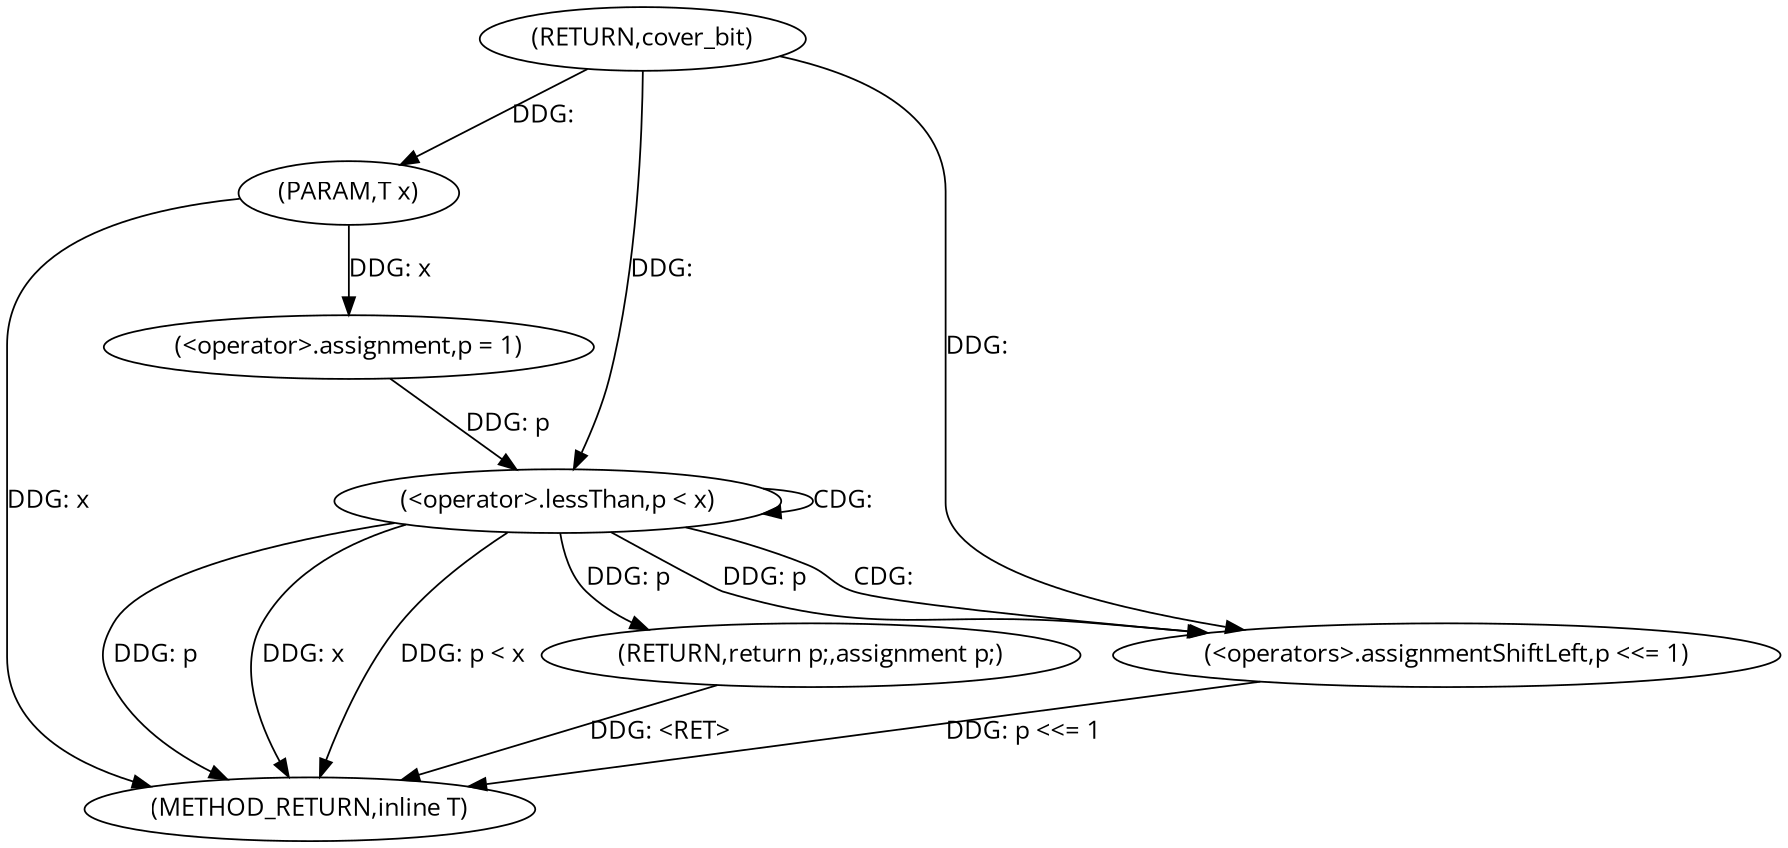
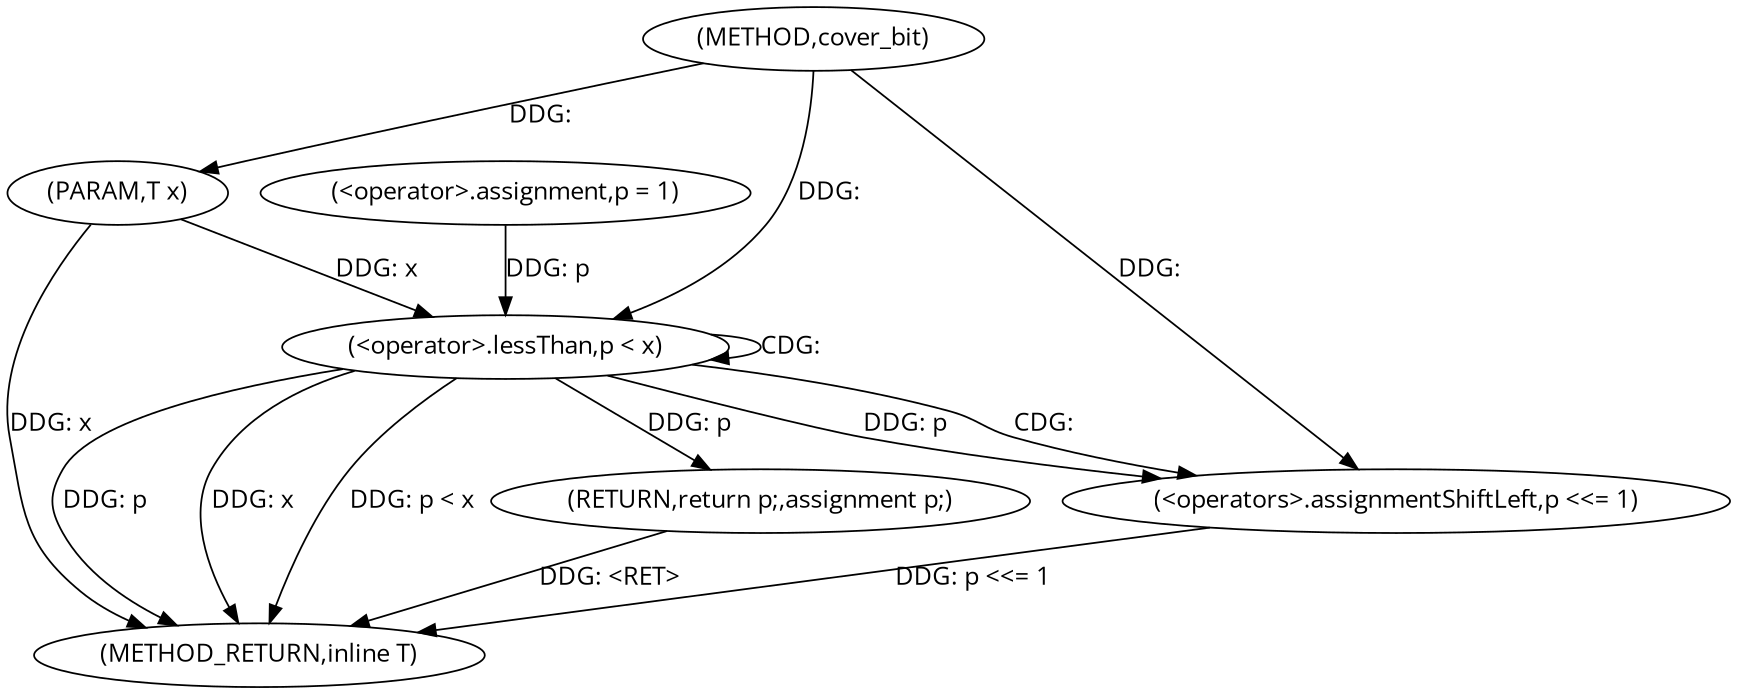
(643, 39) -> (814, 39)
(349, 261) -> (298, 265)
